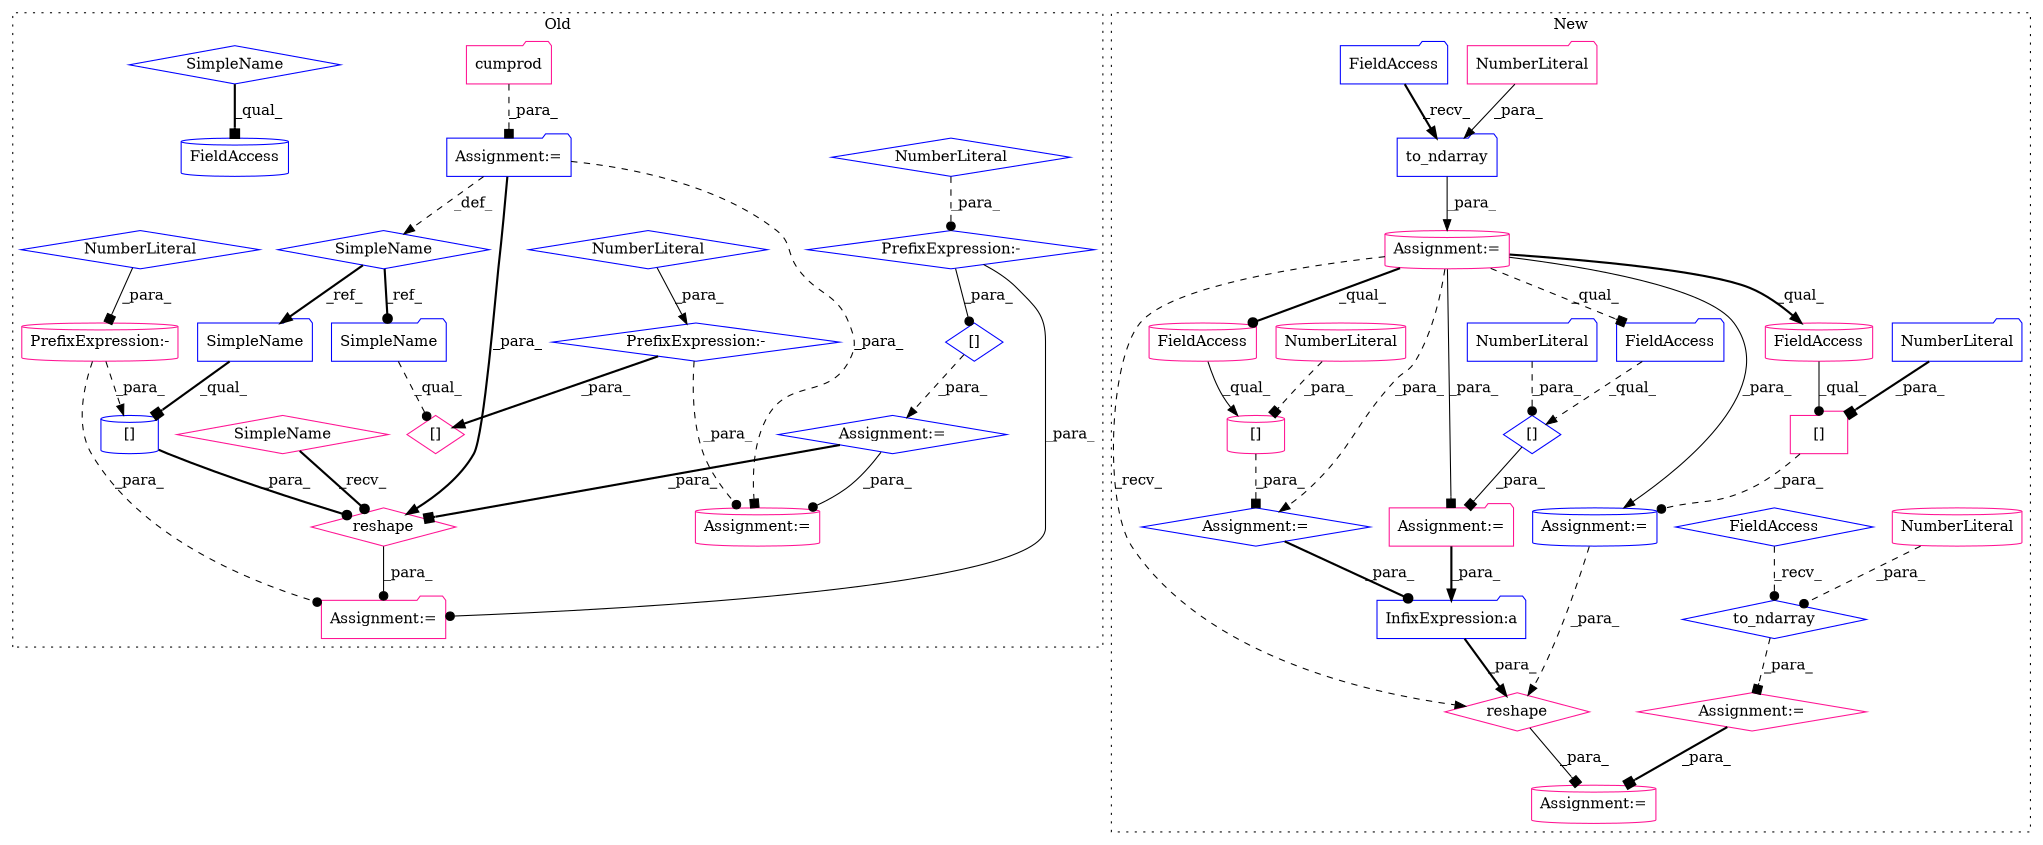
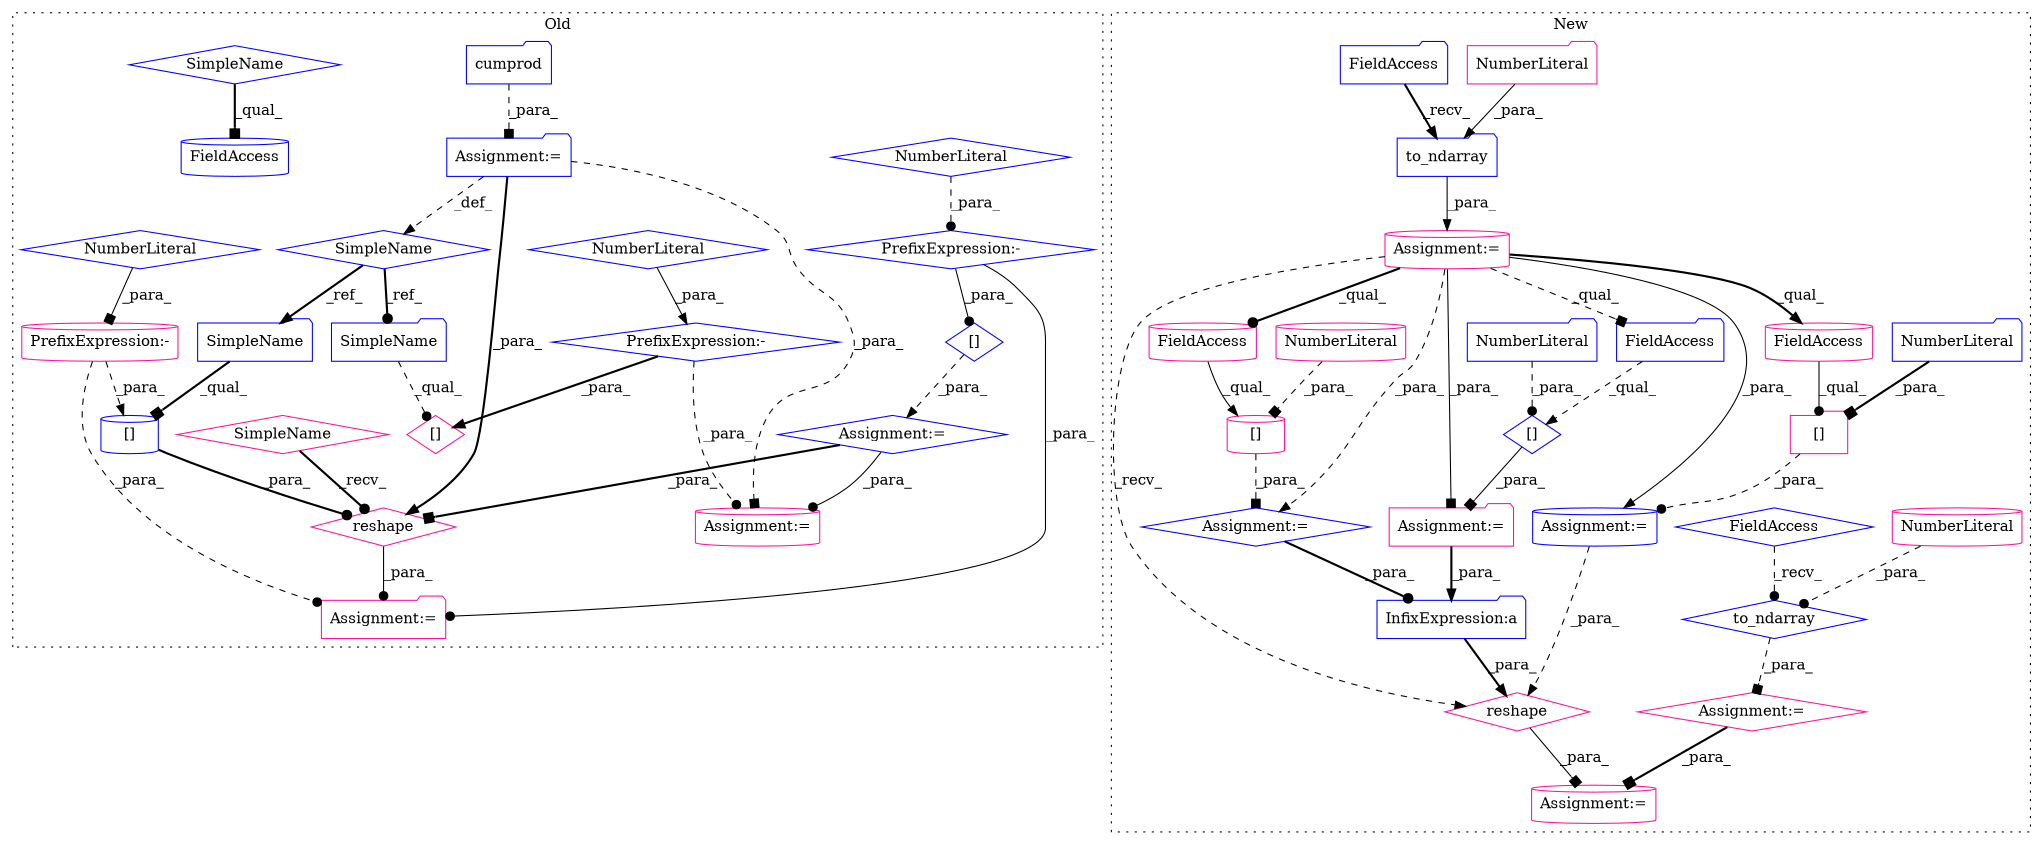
(509, 65) -> (509, 65)
